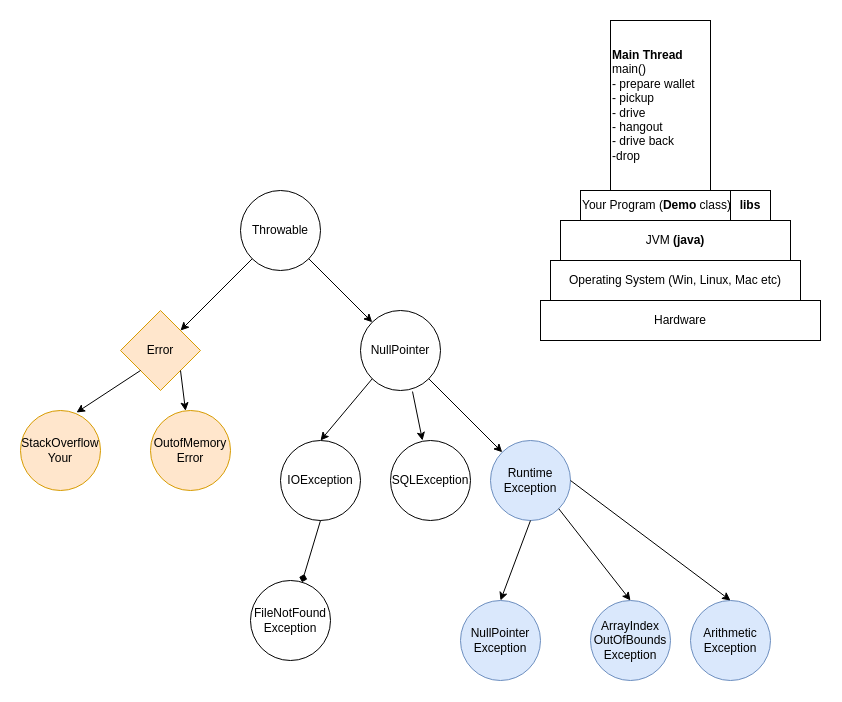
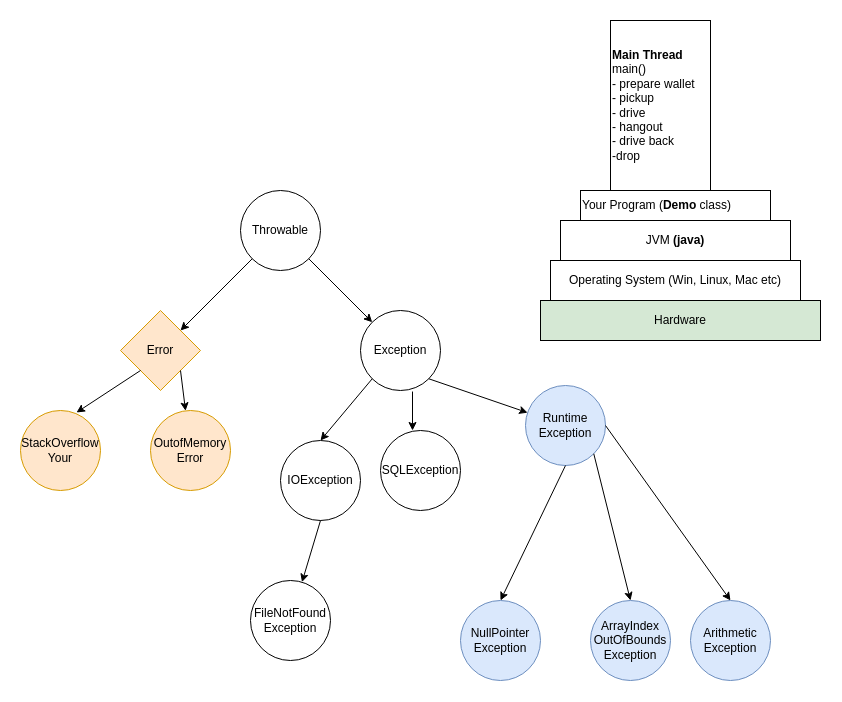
(751, 206) -> none
(681, 321) -> (681, 321)
(401, 351) -> (401, 351)
(431, 481) -> (421, 471)
(531, 481) -> (566, 426)
(305, 574) -> (304, 574)
